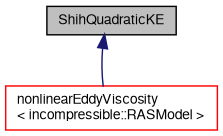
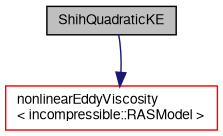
(102, 67) -> (121, 53)
